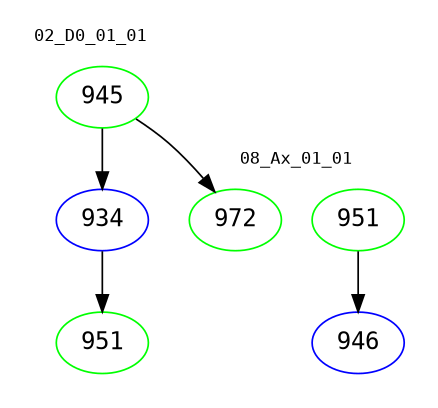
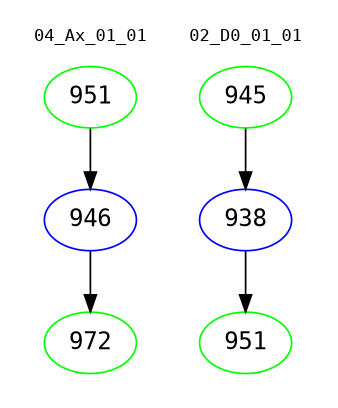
(297, 159) -> (91, 37)
(187, 160) -> (90, 273)
(102, 220) -> (246, 220)
